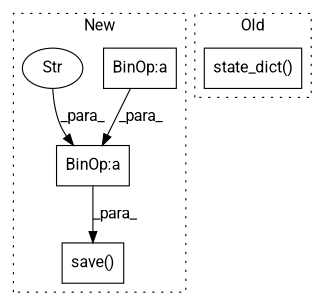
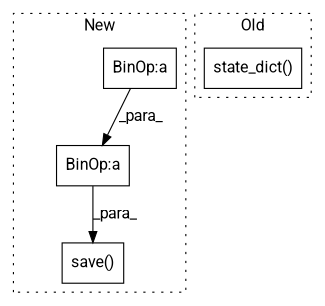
(53, 68) -> none
